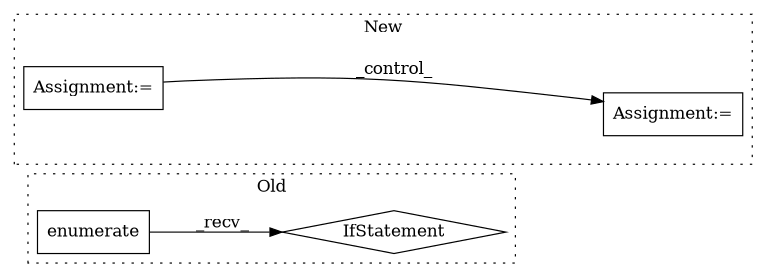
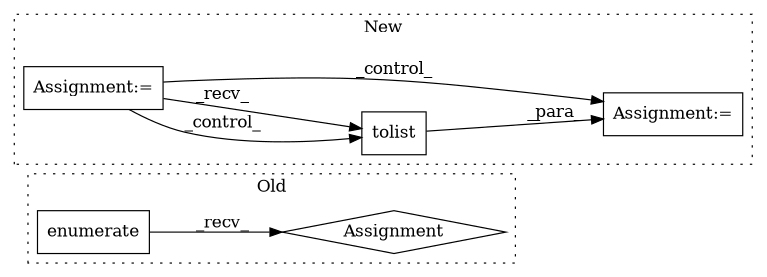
none -> (394, 133)
(394, 232) -> (394, 232)
